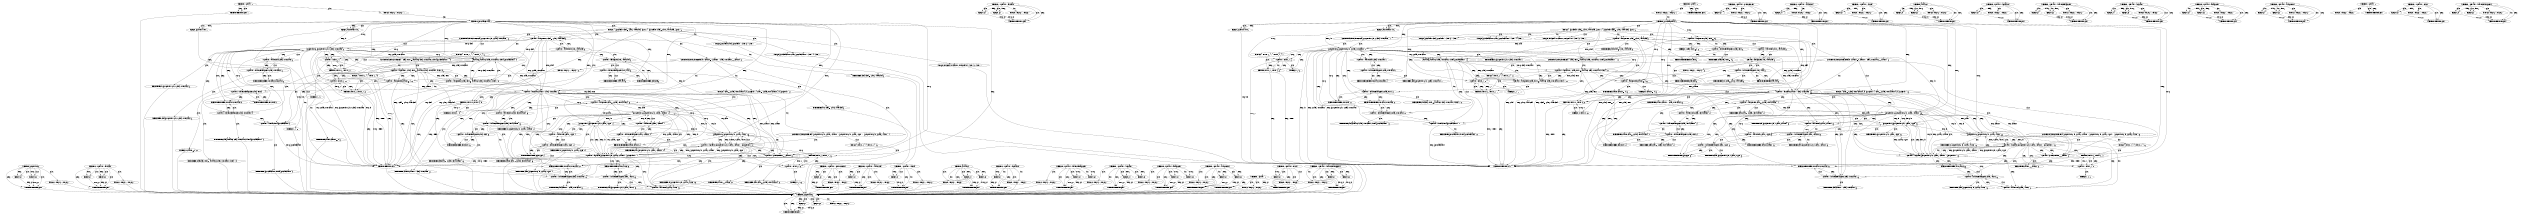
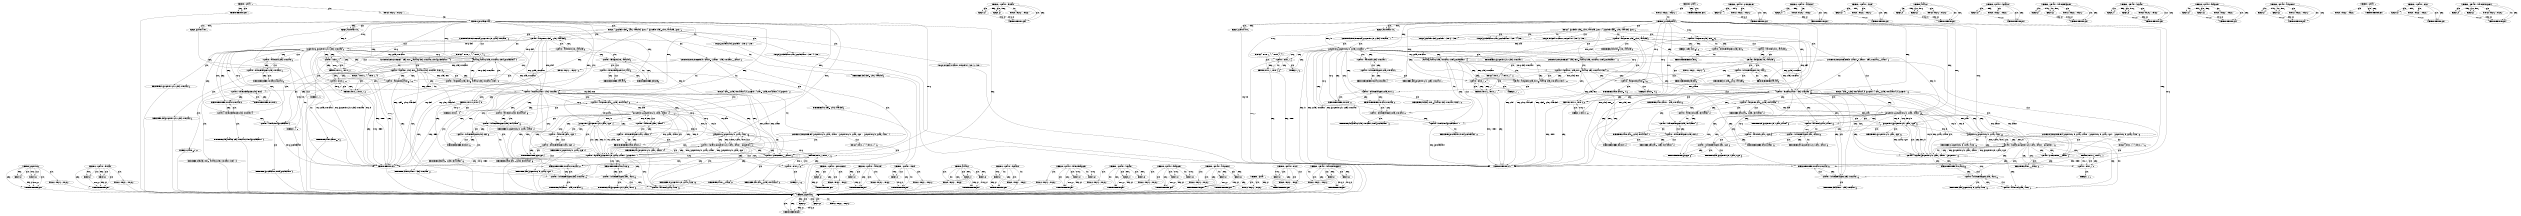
(1721, 60) -> none
